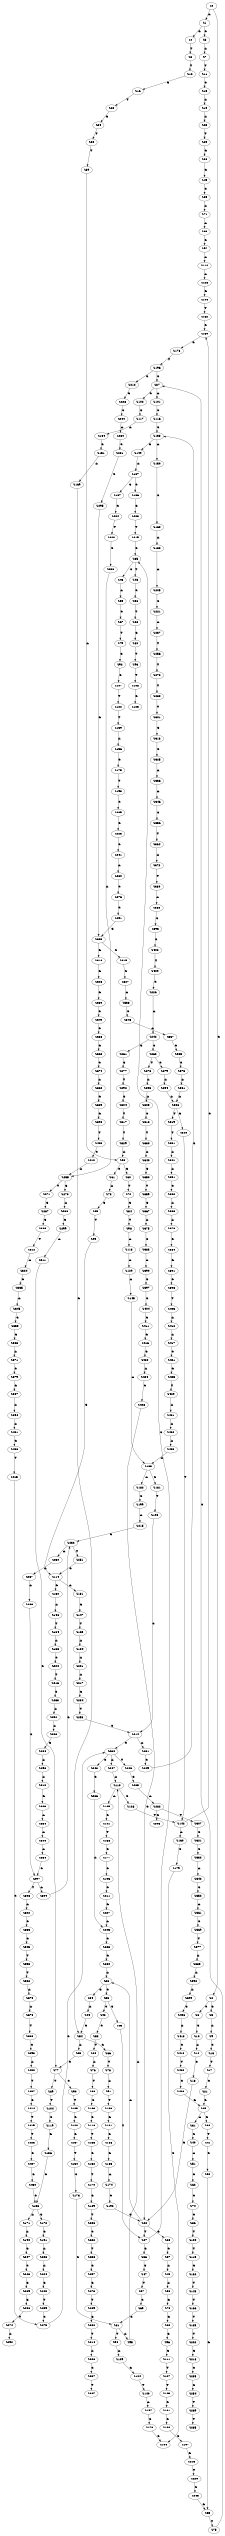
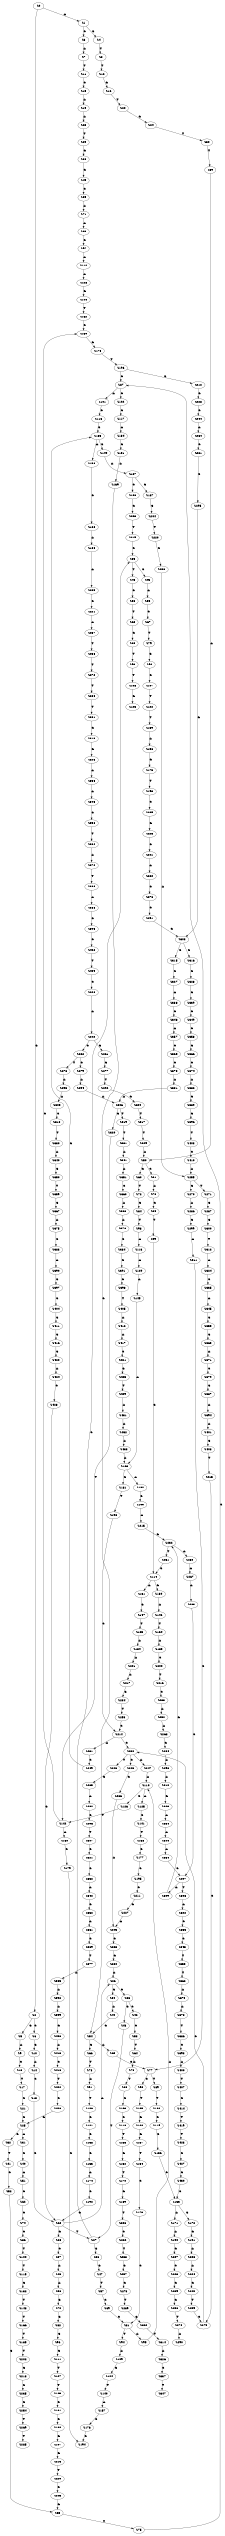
(177, 1815) -> (89, 1831)
